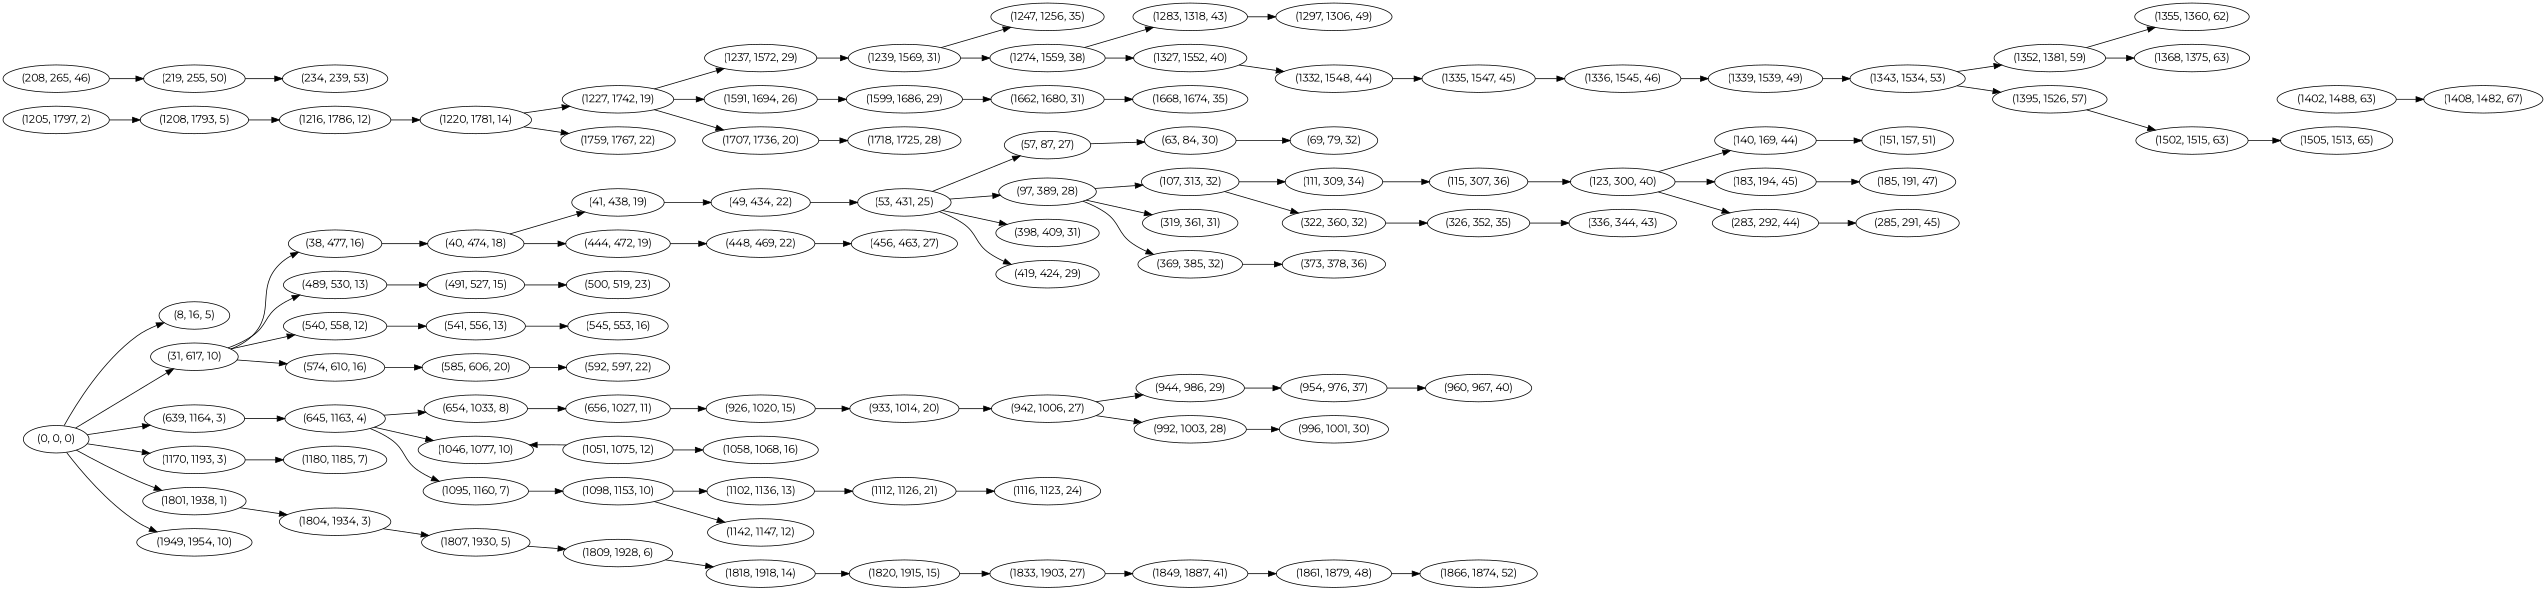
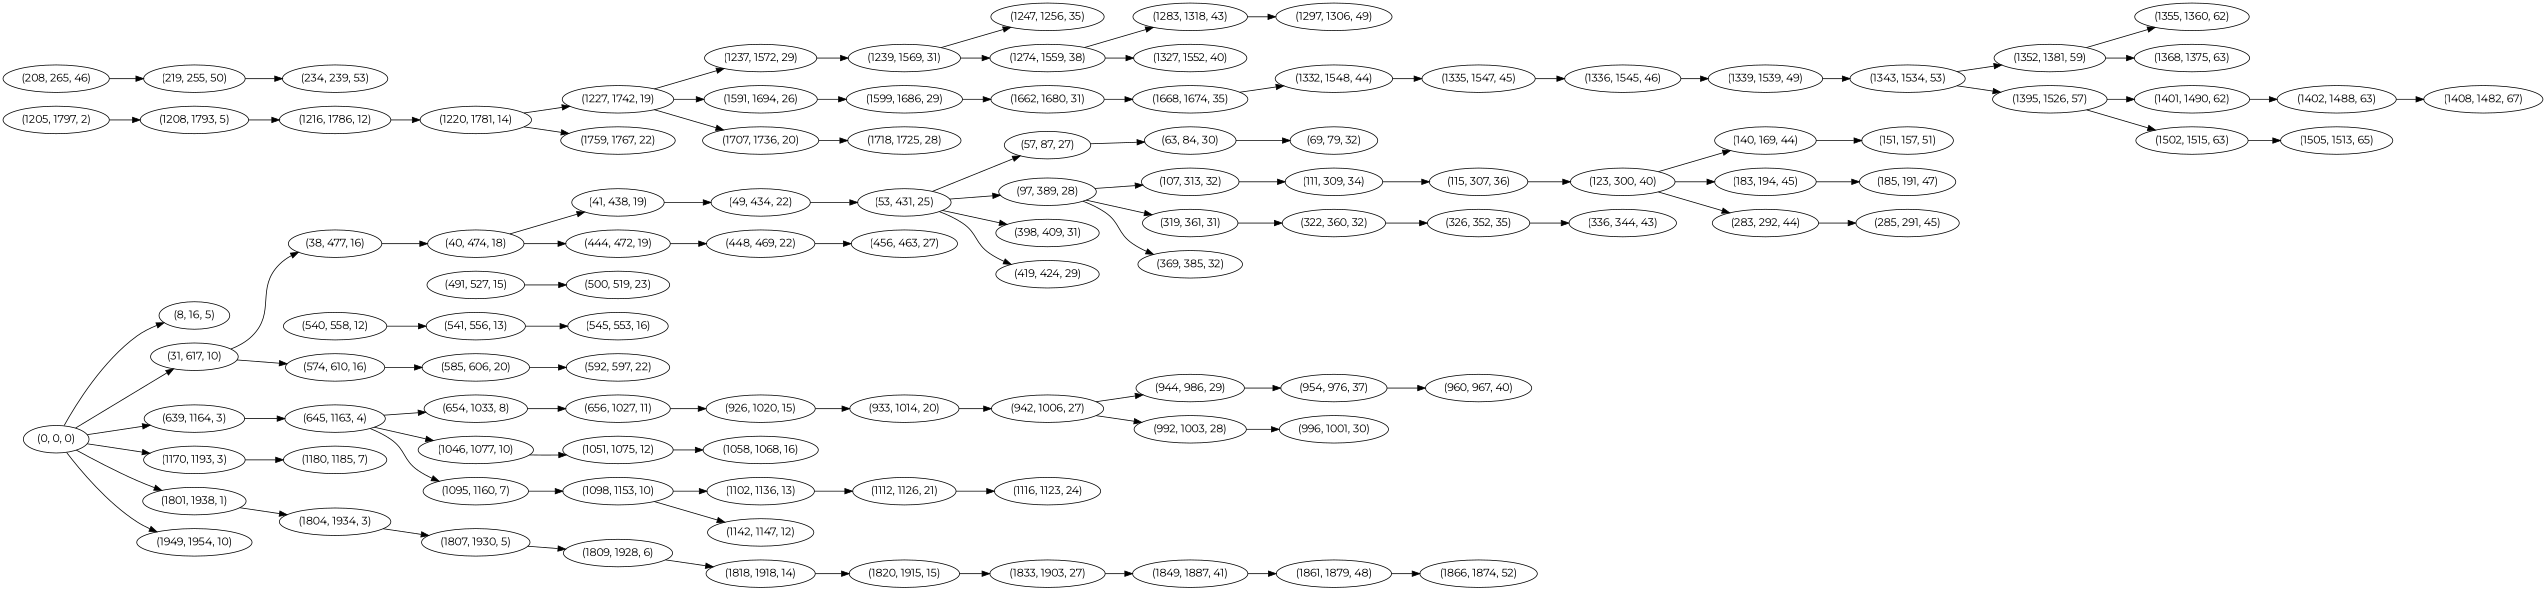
(1258, 68) -> (1258, 90)
none -> (2192, 99)
(1258, 201) -> (1256, 223)
(1334, 264) -> none
(335, 285) -> none
(259, 343) -> none
(552, 445) -> (544, 455)
